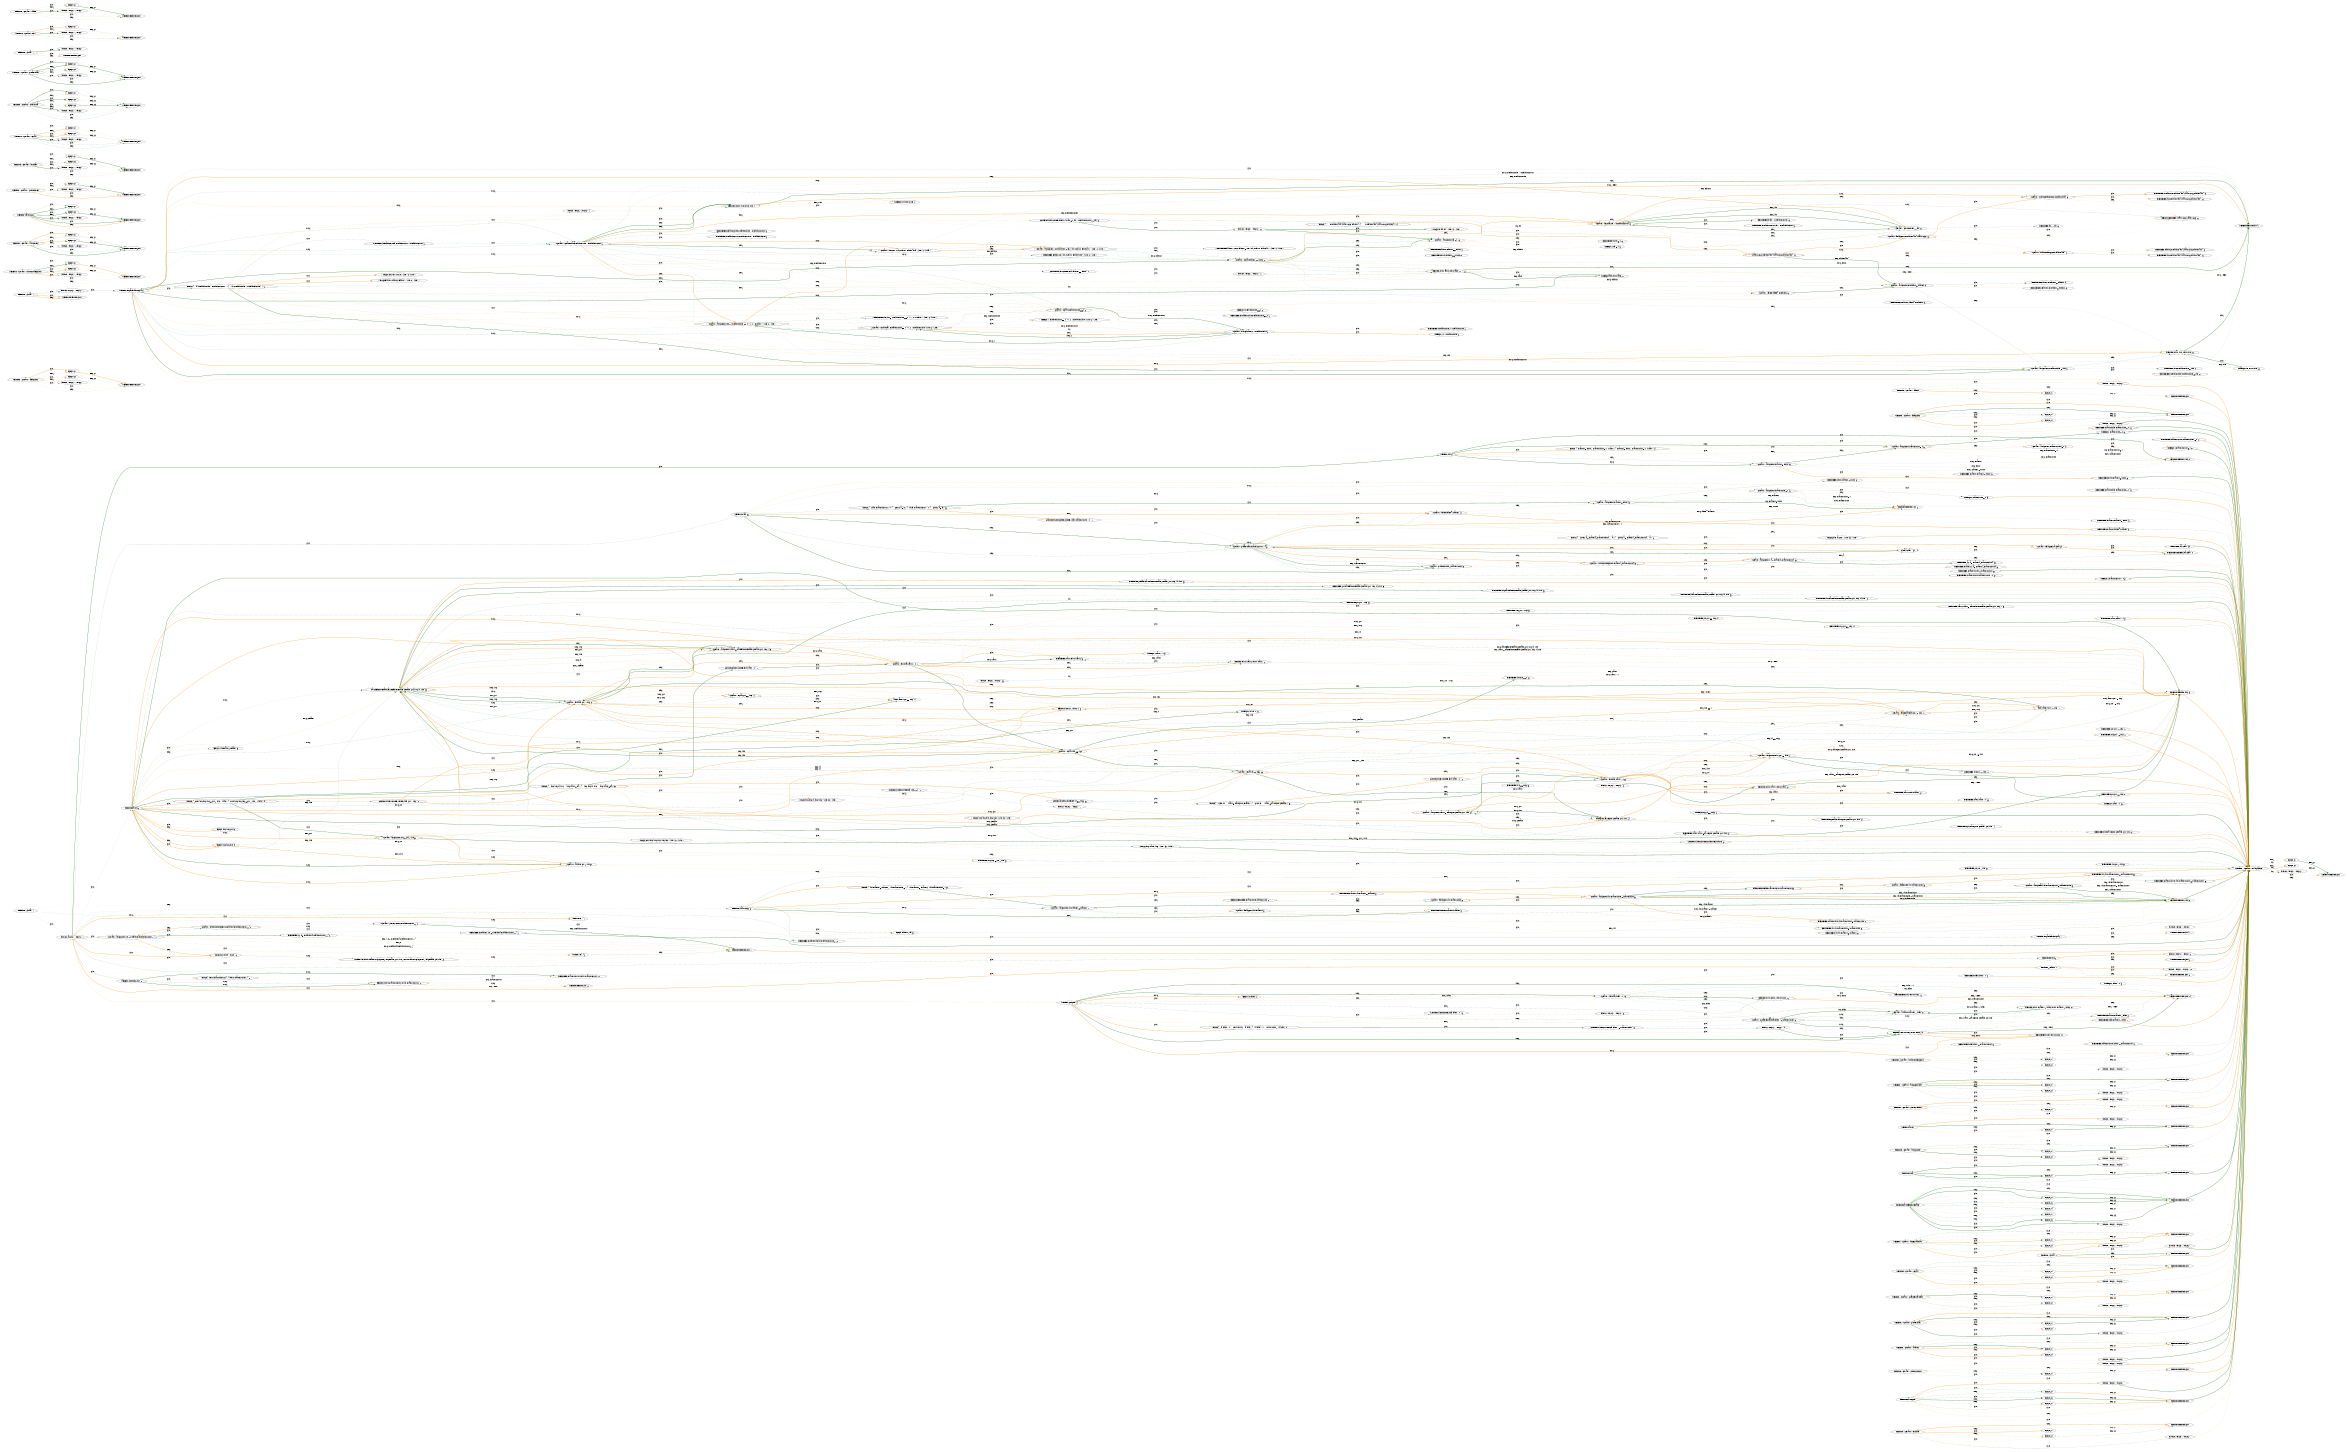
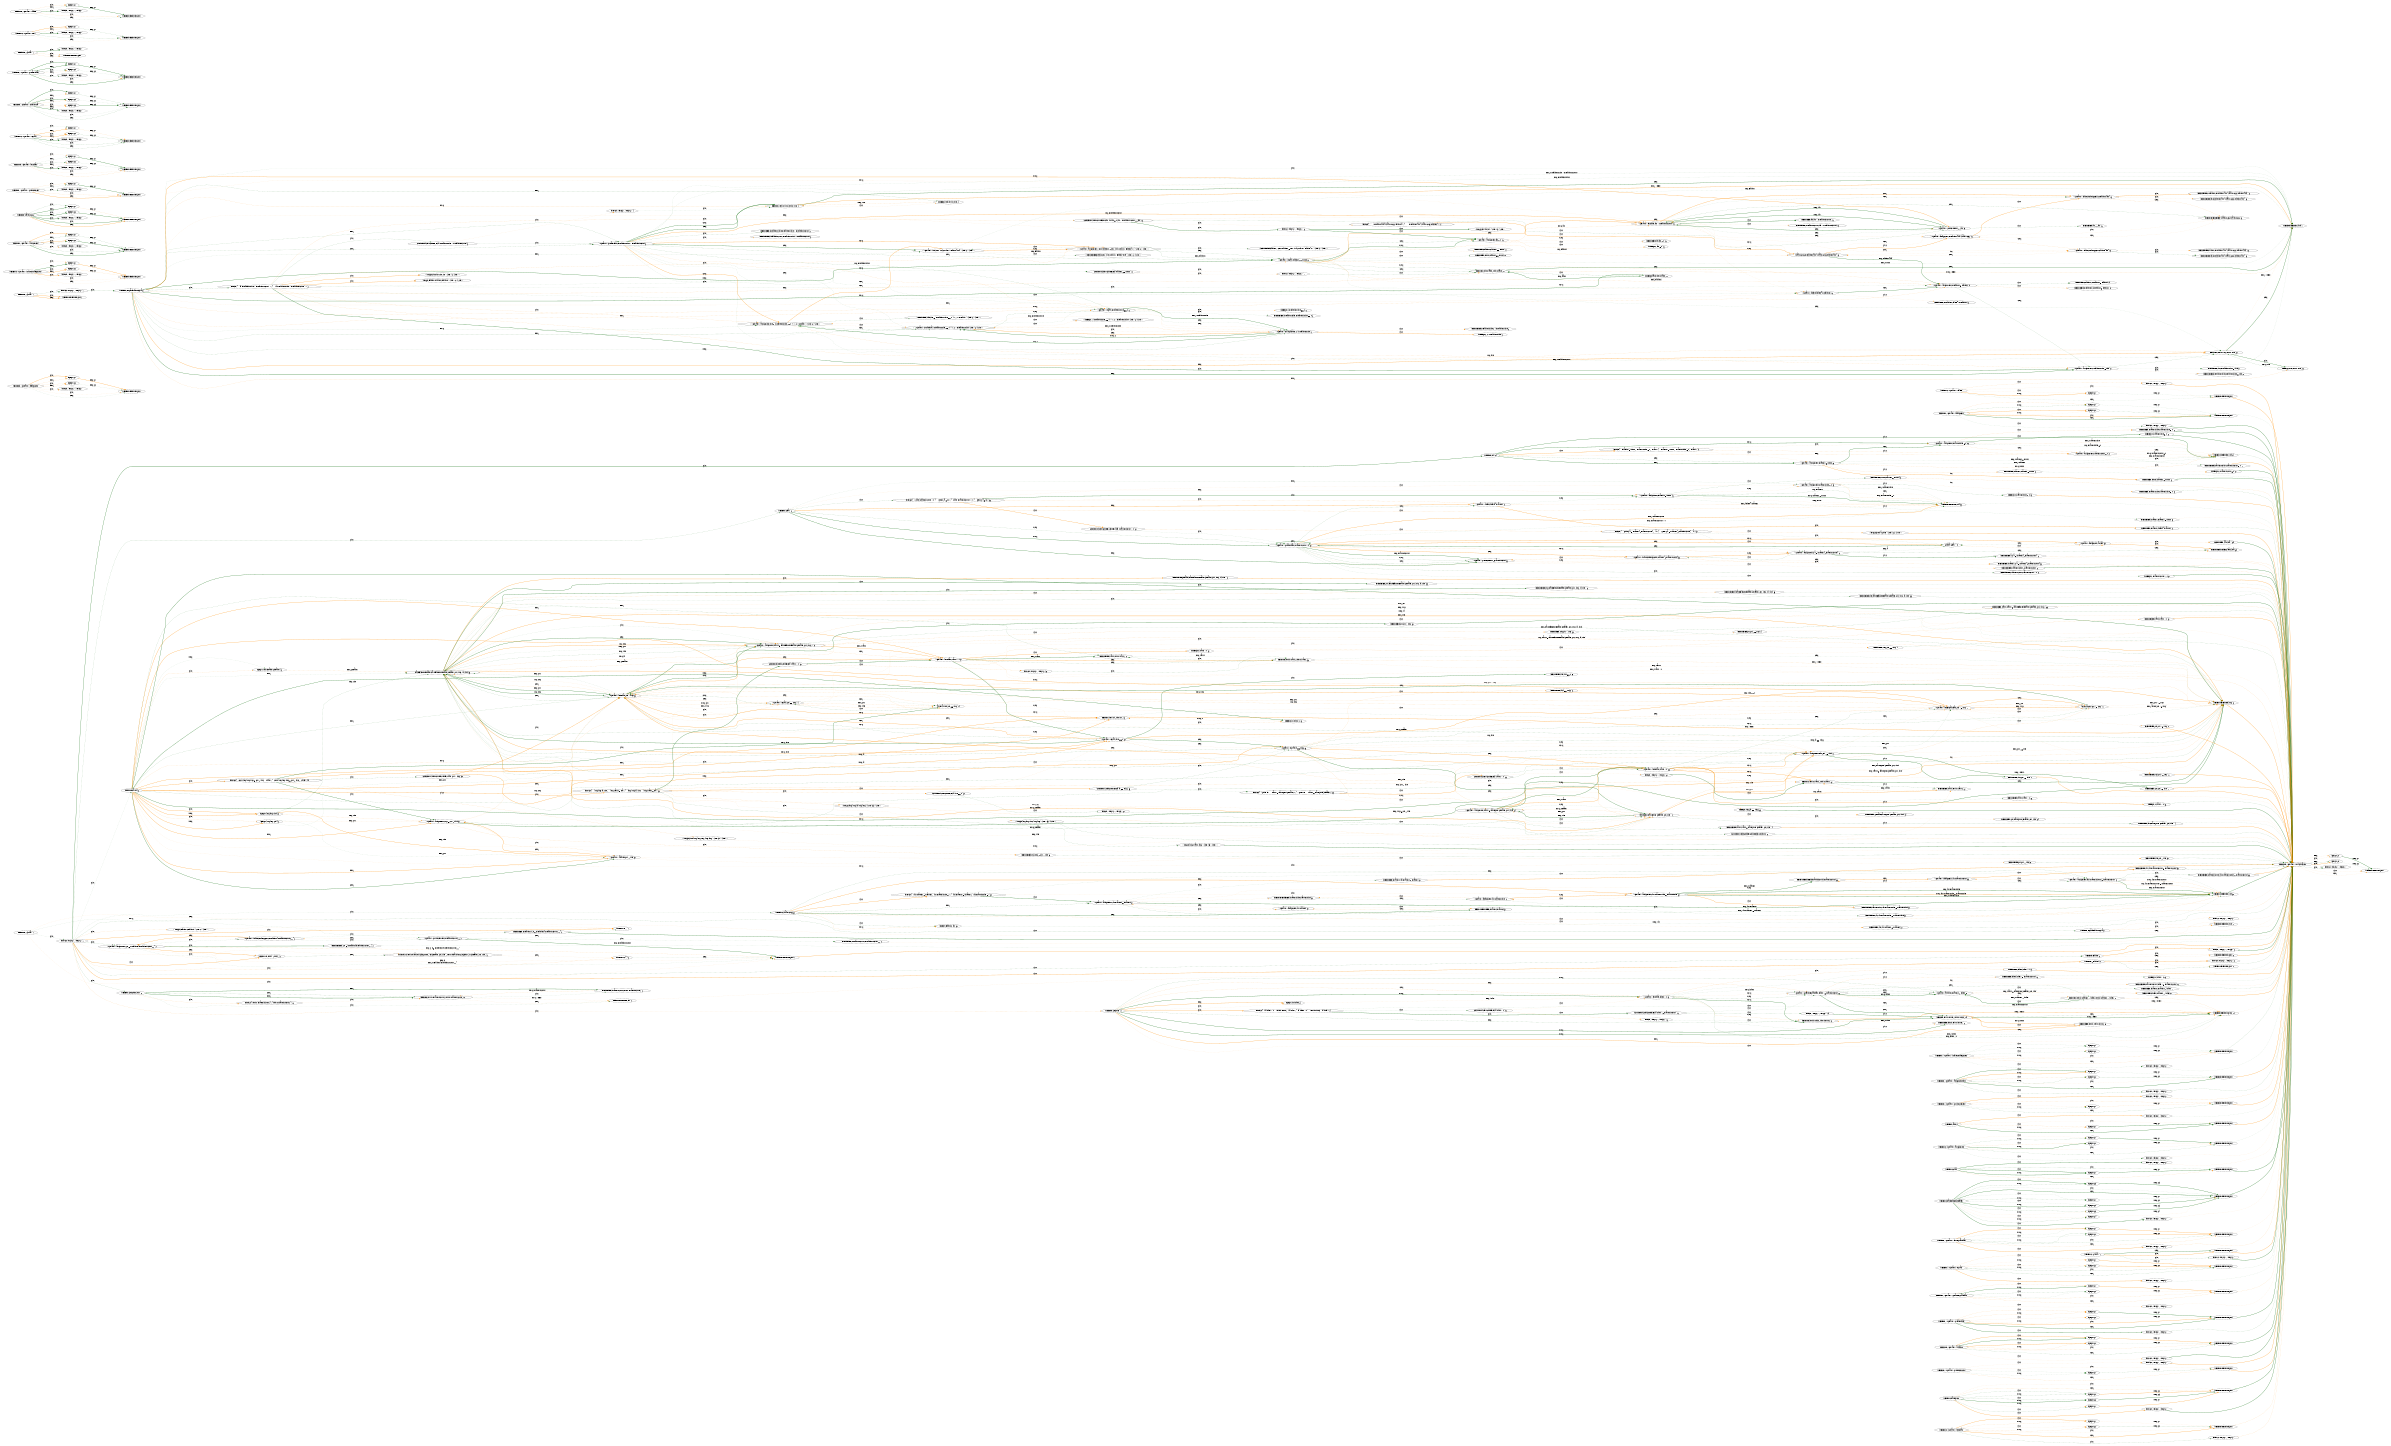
none -> (191, 930)
